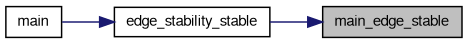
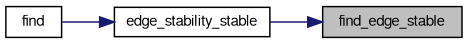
(34, 22) -> (34, 22)
(392, 22) -> (392, 22)
